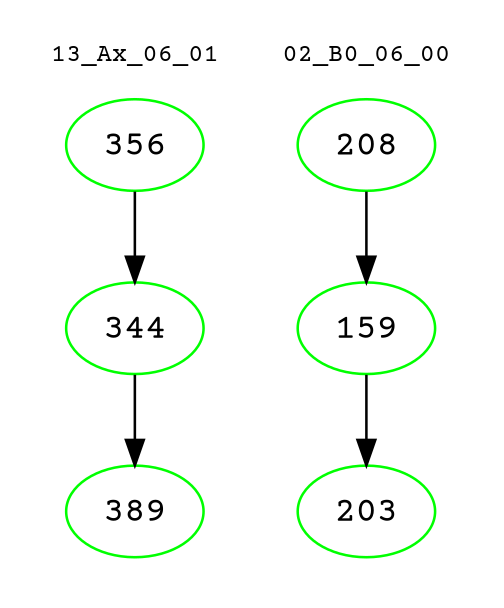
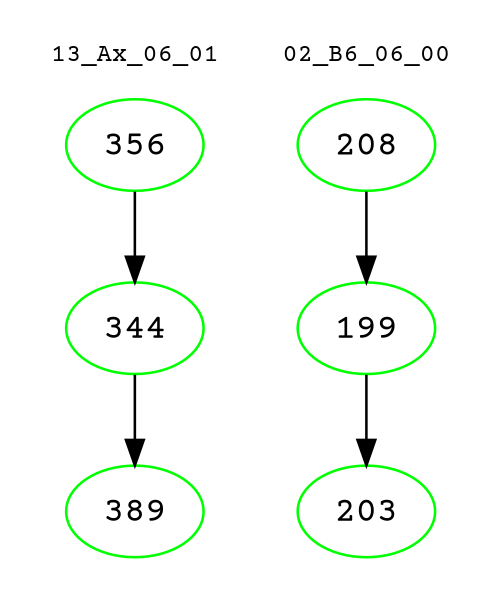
(368, 55) -> (368, 55)
(366, 328) -> (366, 328)
